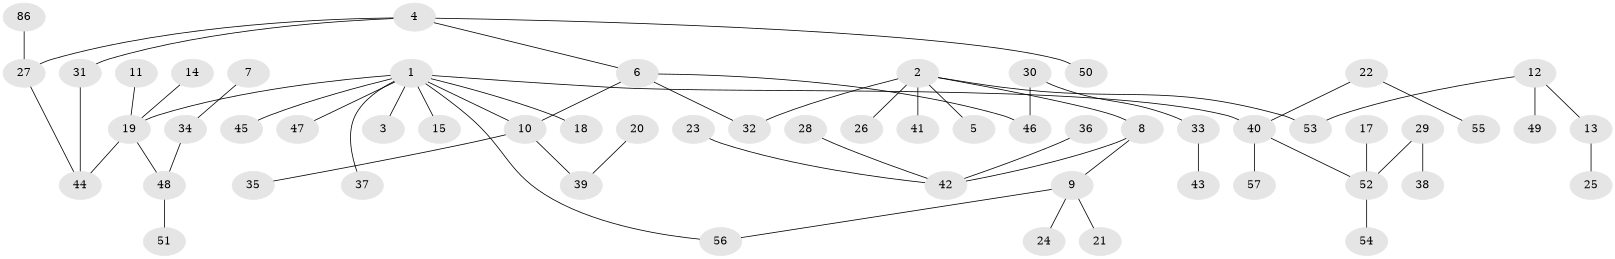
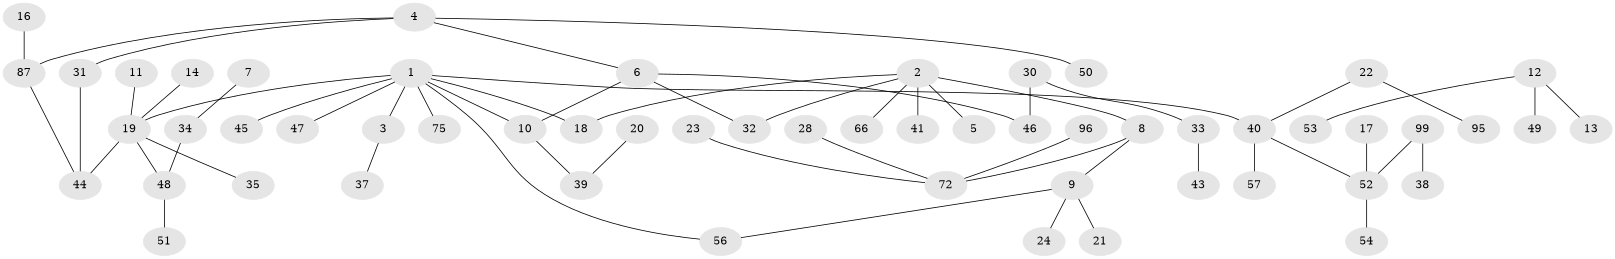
(24, 17) -> (24, 17)
(24, 73) -> (24, 73)
(1117, 94) -> (768, 85)
(354, 118) -> (373, 157)
(439, 129) -> (439, 129)
(862, 129) -> (862, 129)
(1086, 129) -> (1086, 129)
(1423, 129) -> (1423, 129)
(1479, 129) -> (1479, 129)
(390, 159) -> (191, 158)
(946, 185) -> (946, 185)
(1591, 185) -> none
